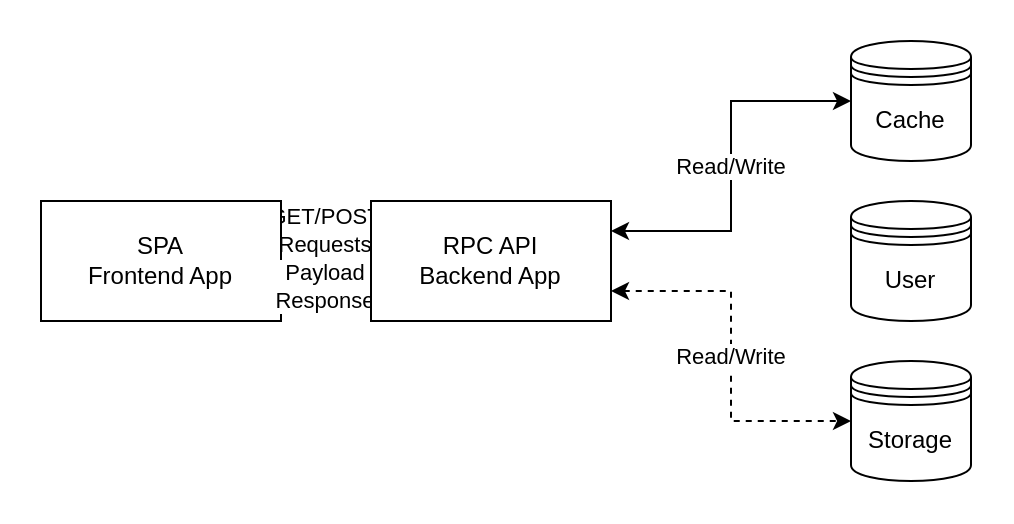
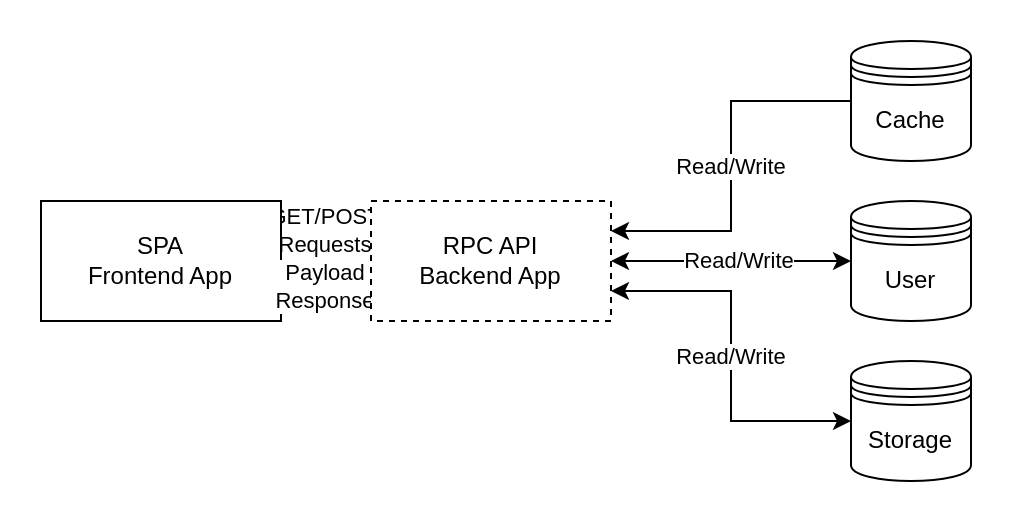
(836, 101) -> (841, 101)
(491, 261) -> (491, 261)
none -> (731, 261)
(758, 421) -> (758, 421)
